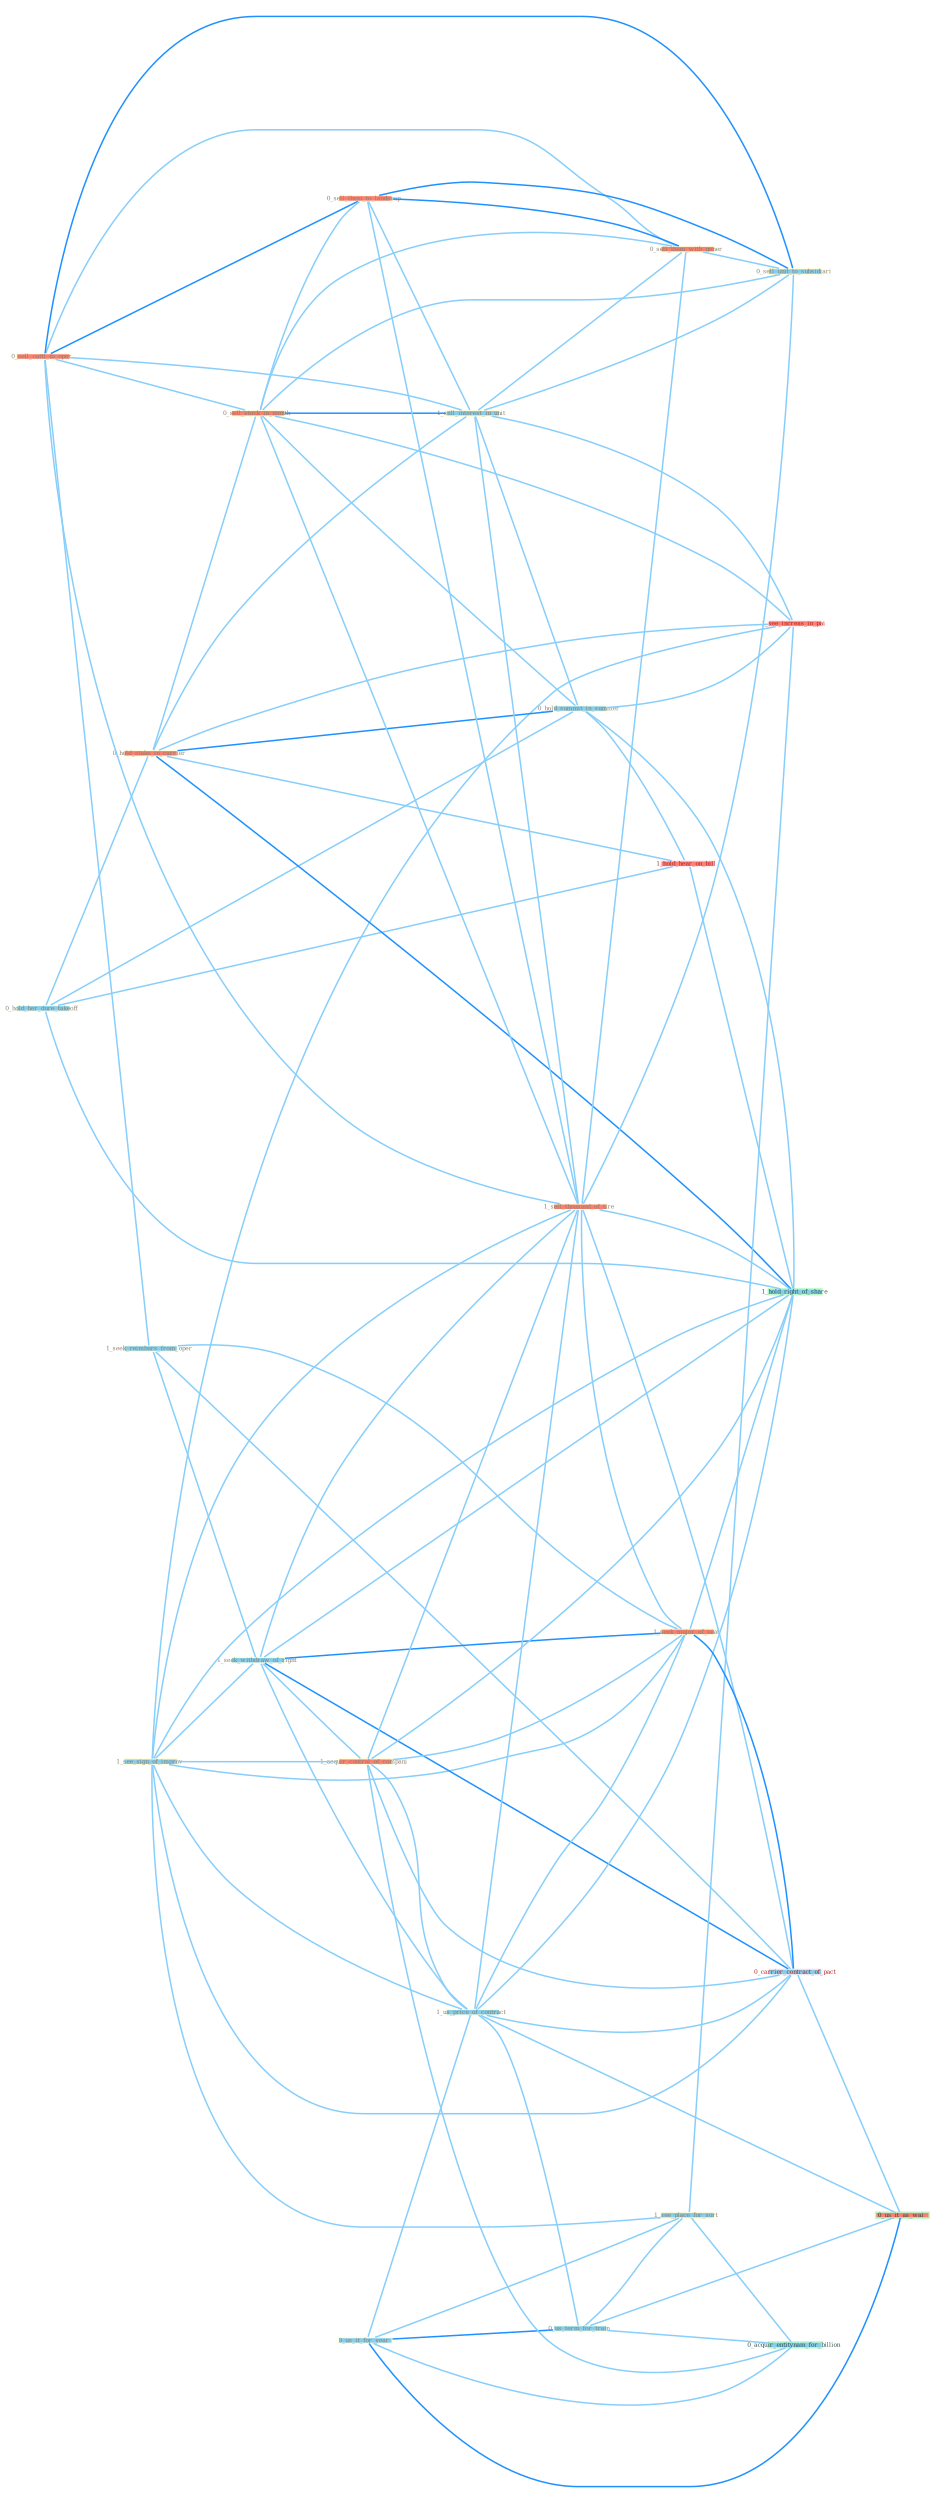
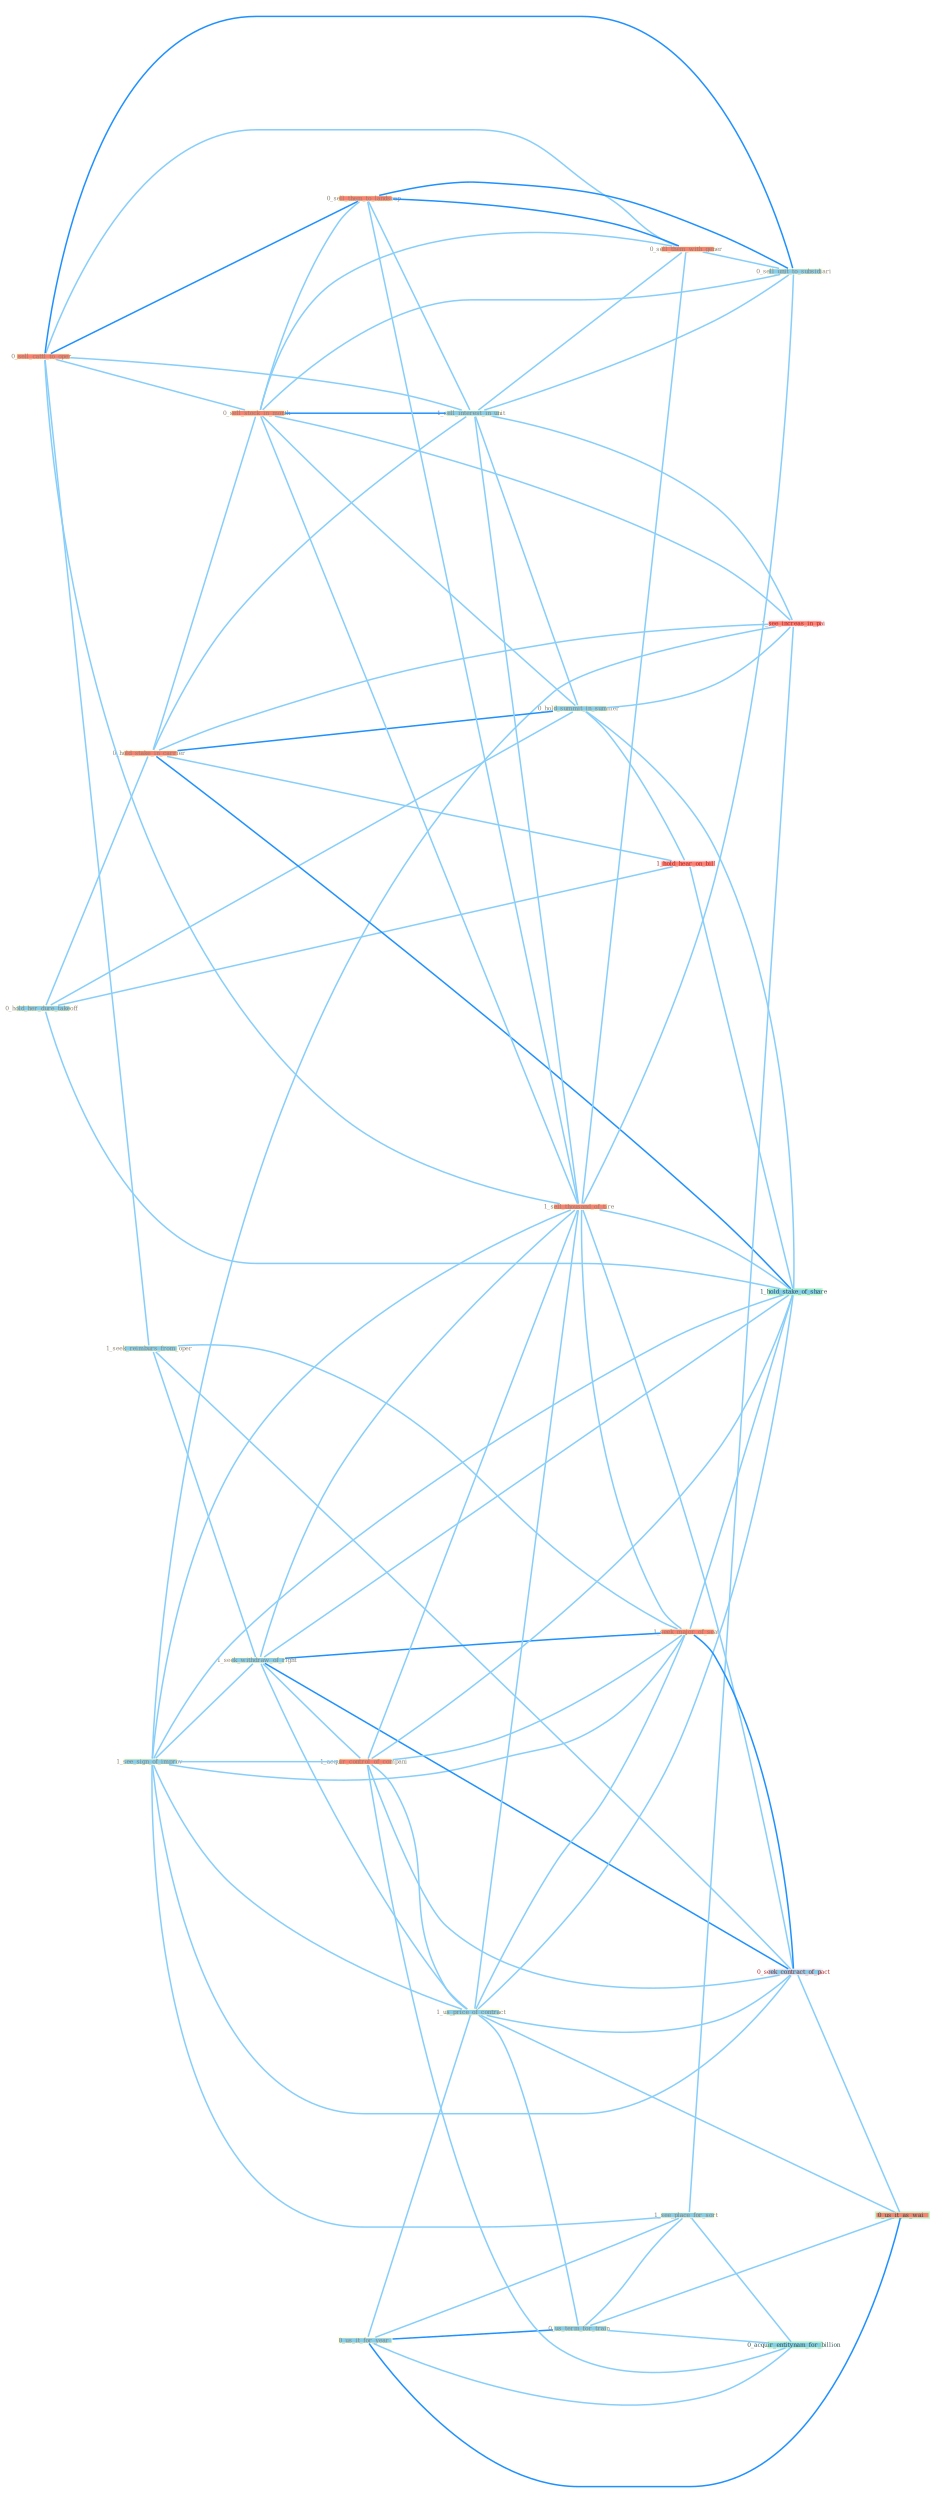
(795, 1292) -> (795, 1292)
(795, 1972) -> (795, 1972)
